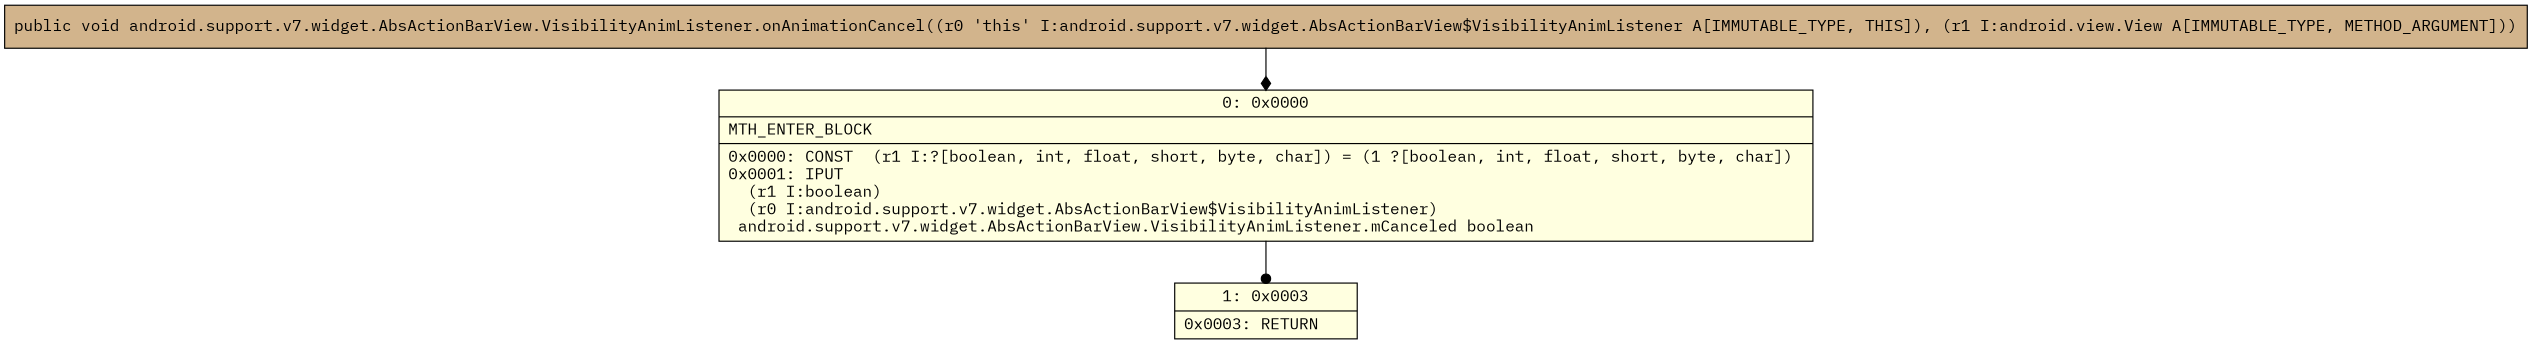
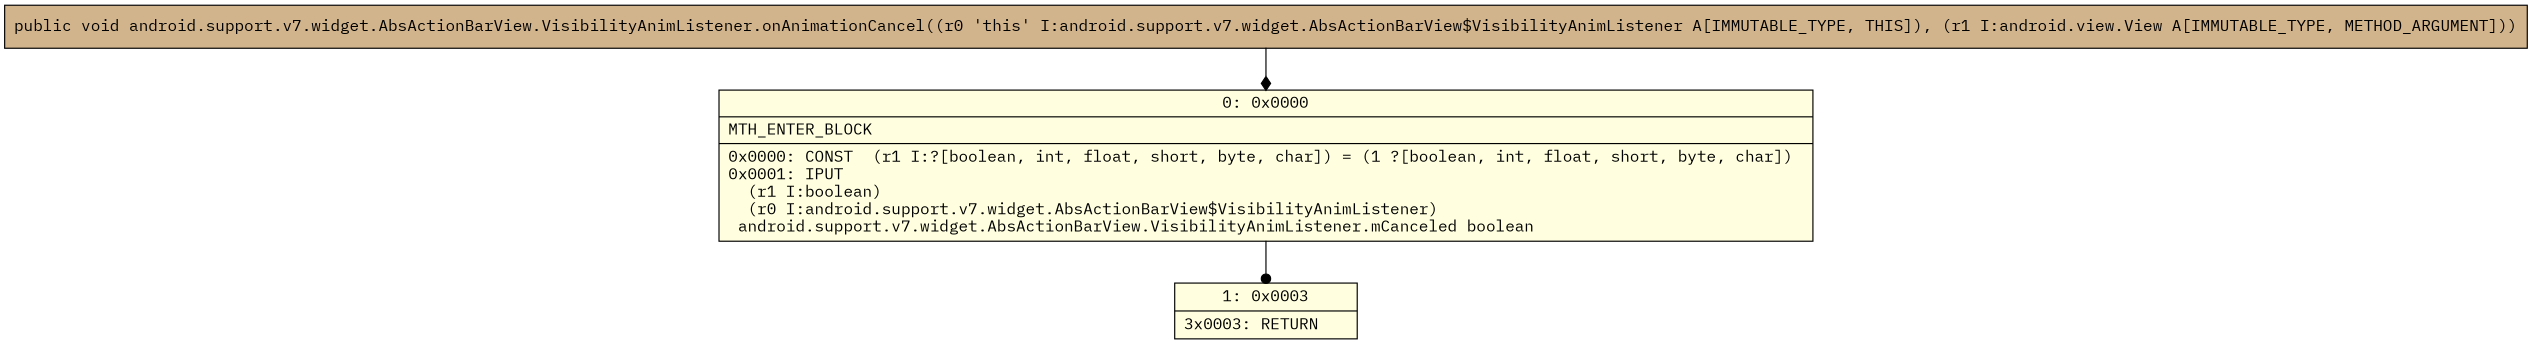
(1266, 324) -> (1266, 324)
